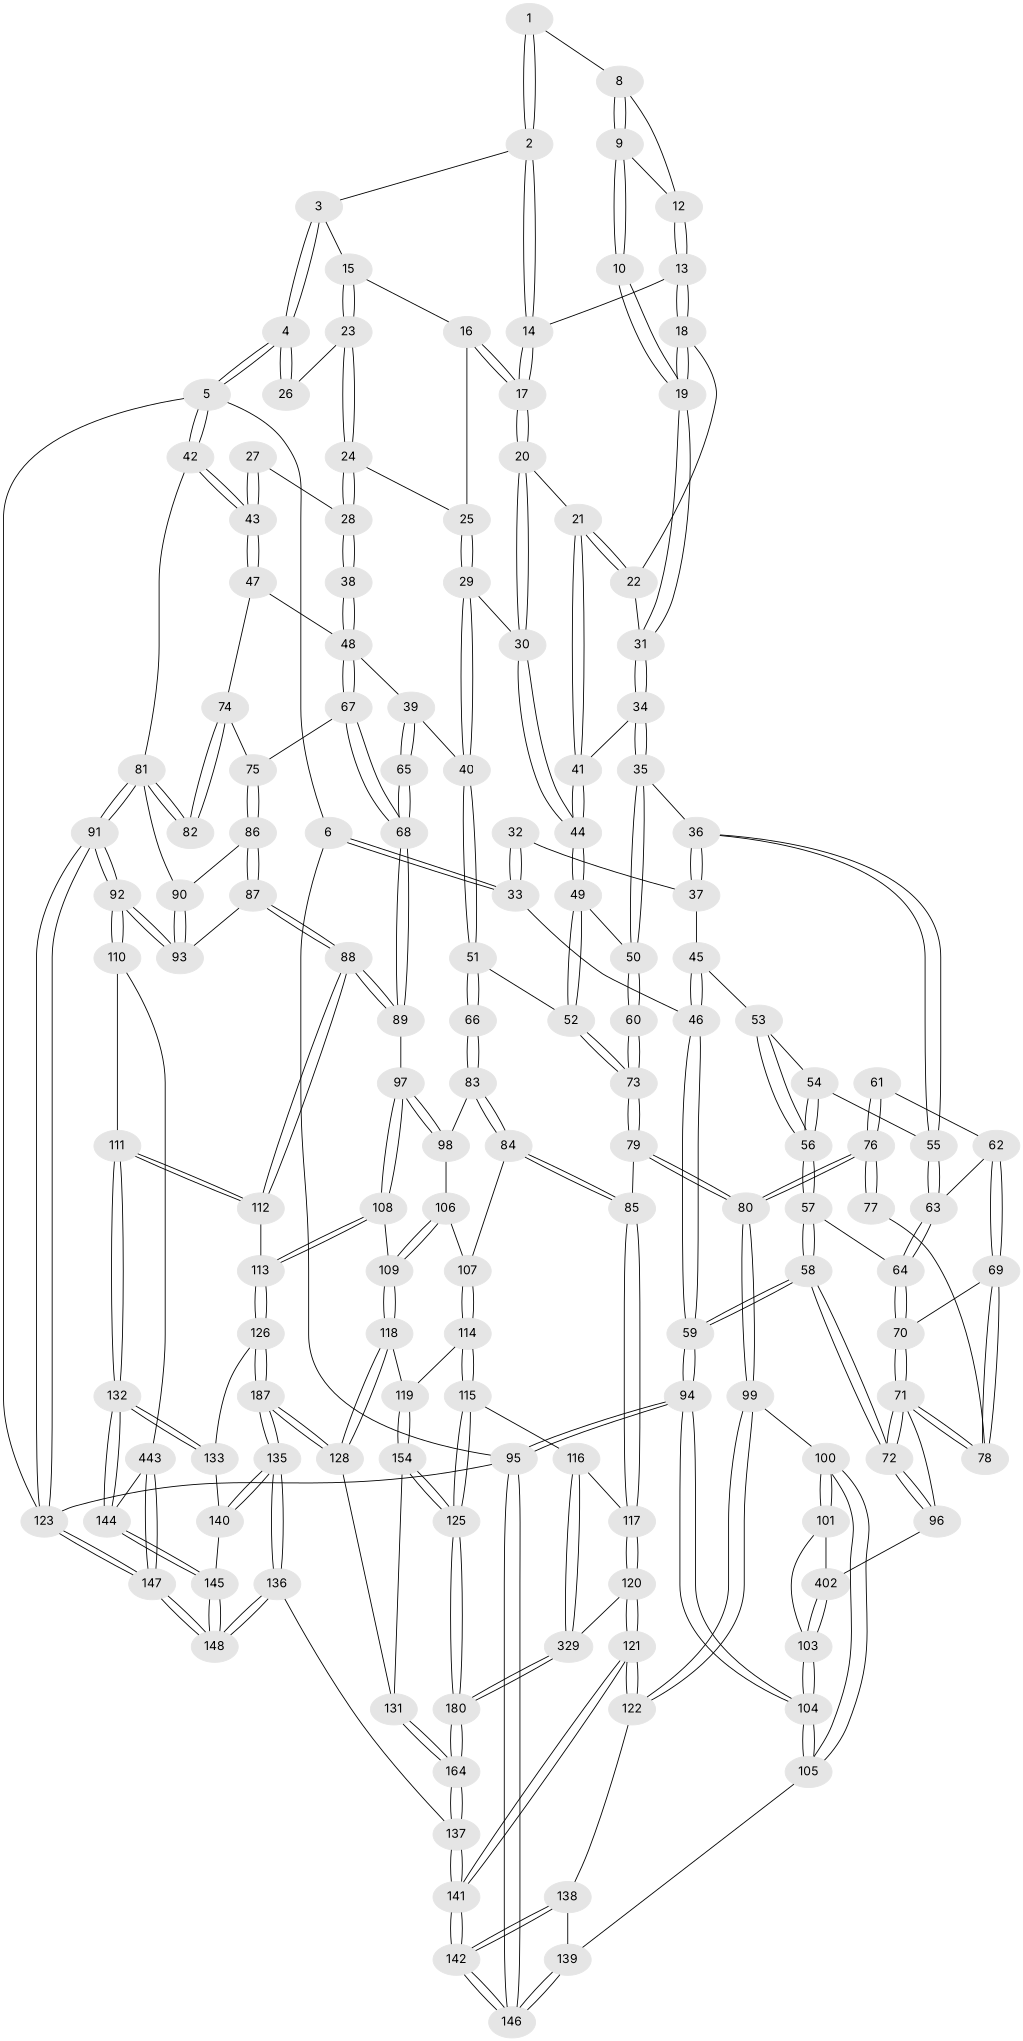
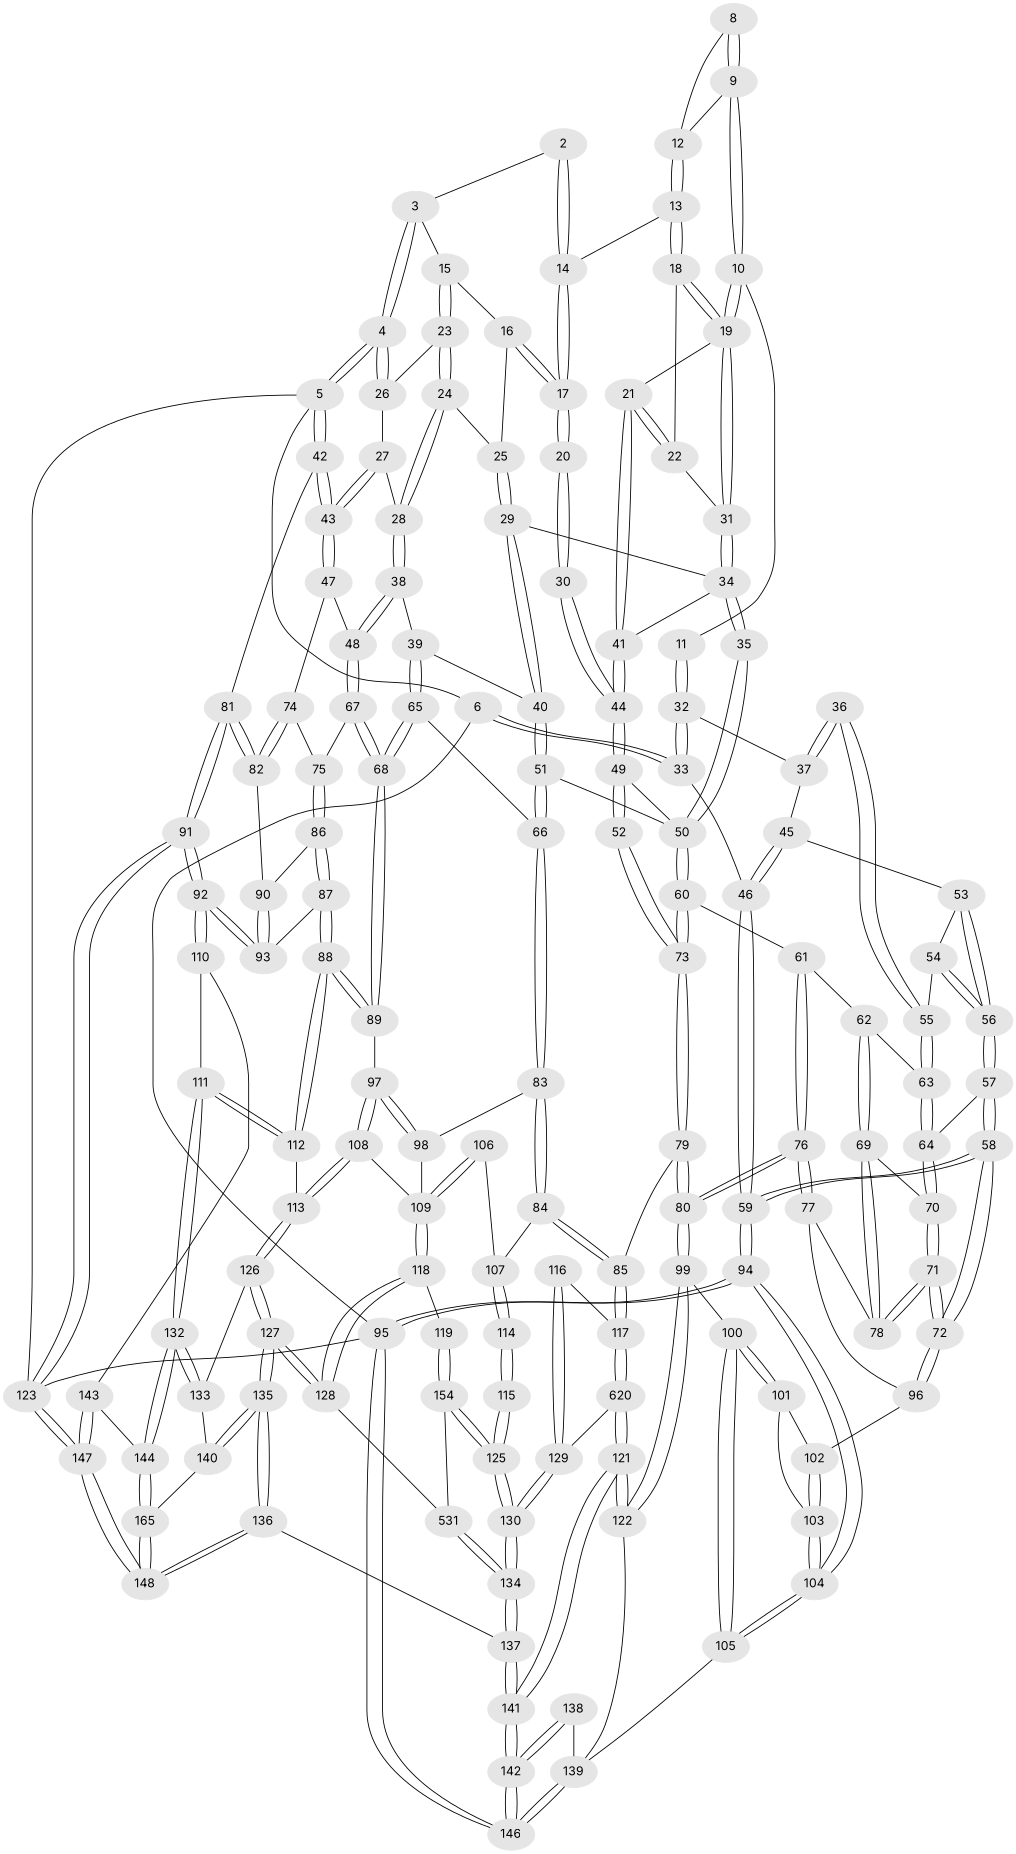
(529, 19) -> none
none -> (383, 426)
(550, 489) -> (681, 361)
(495, 614) -> (608, 549)
none -> (682, 645)
(380, 676) -> (407, 614)
none -> (478, 770)
(669, 802) -> none
(155, 834) -> (260, 838)
none -> (746, 929)
(522, 989) -> (607, 799)
(446, 1177) -> (422, 1177)
(437, 1365) -> none
(261, 1396) -> (270, 1334)
(522, 1428) -> none
(925, 1458) -> (830, 1320)
(150, 1459) -> (90, 1396)
(215, 1584) -> (145, 1522)
(632, 1584) -> (621, 1396)
(826, 1584) -> (815, 1459)
(569, 1647) -> (559, 1459)
(394, 1709) -> (449, 1522)
(456, 1709) -> (511, 1522)
(456, 1772) -> (511, 1584)
(604, 1805) -> (621, 1651)
